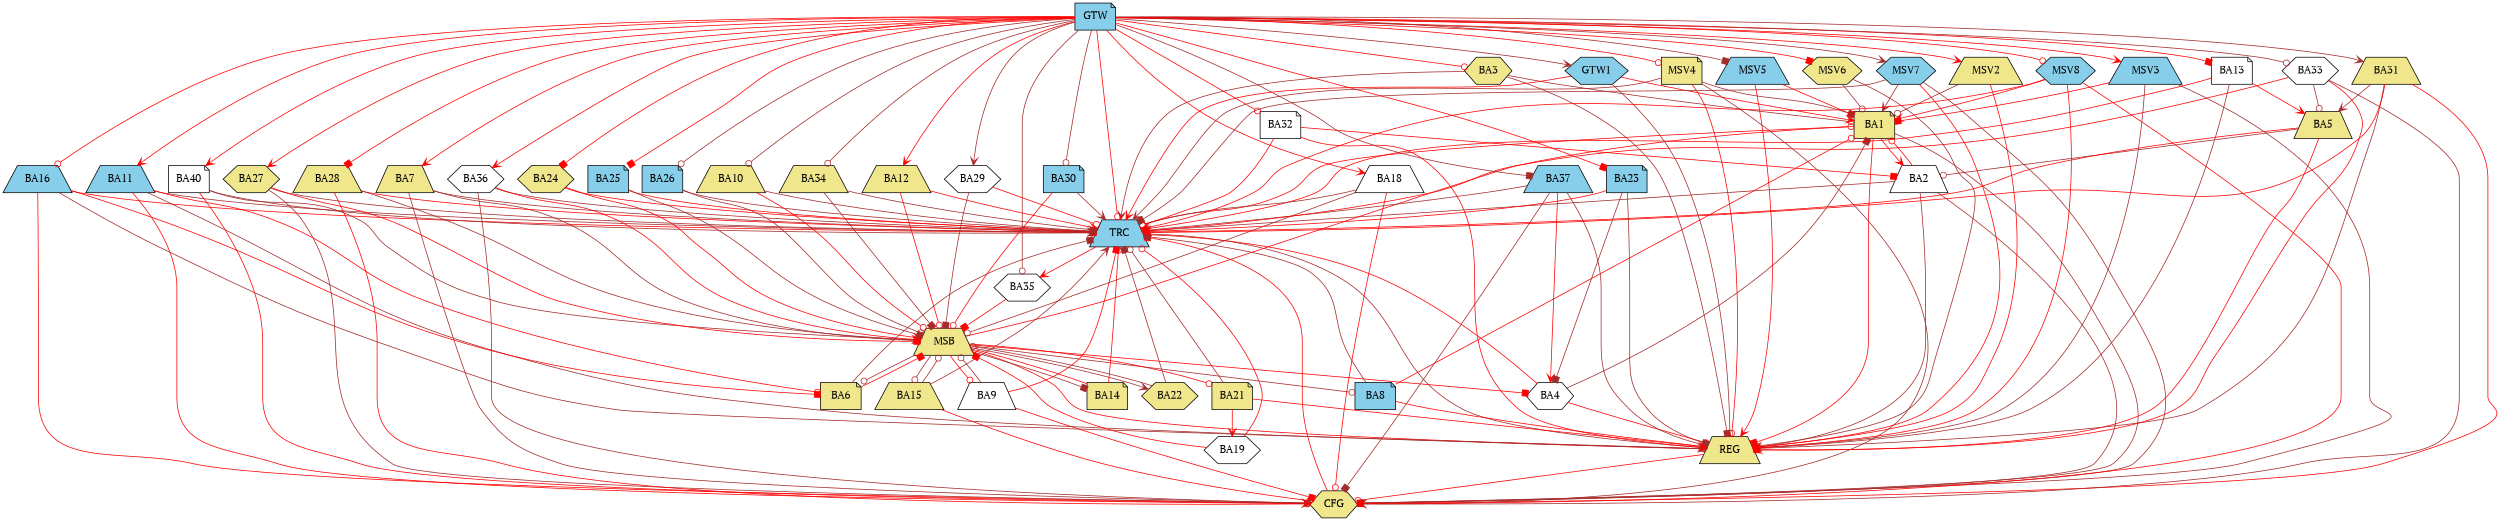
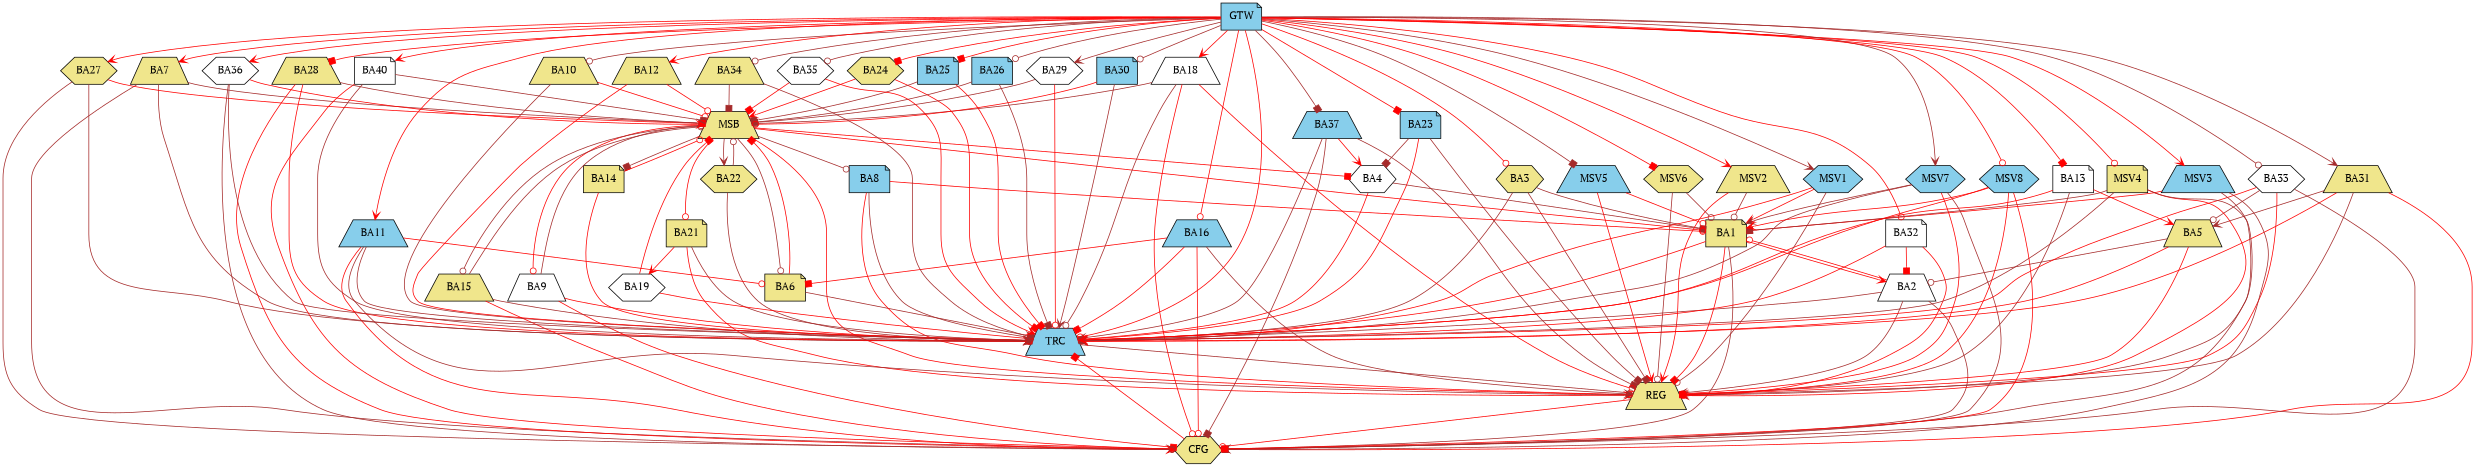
(1597, 71) -> (1833, 179)
(1071, 260) -> (941, 177)
(1635, 423) -> (1400, 257)
